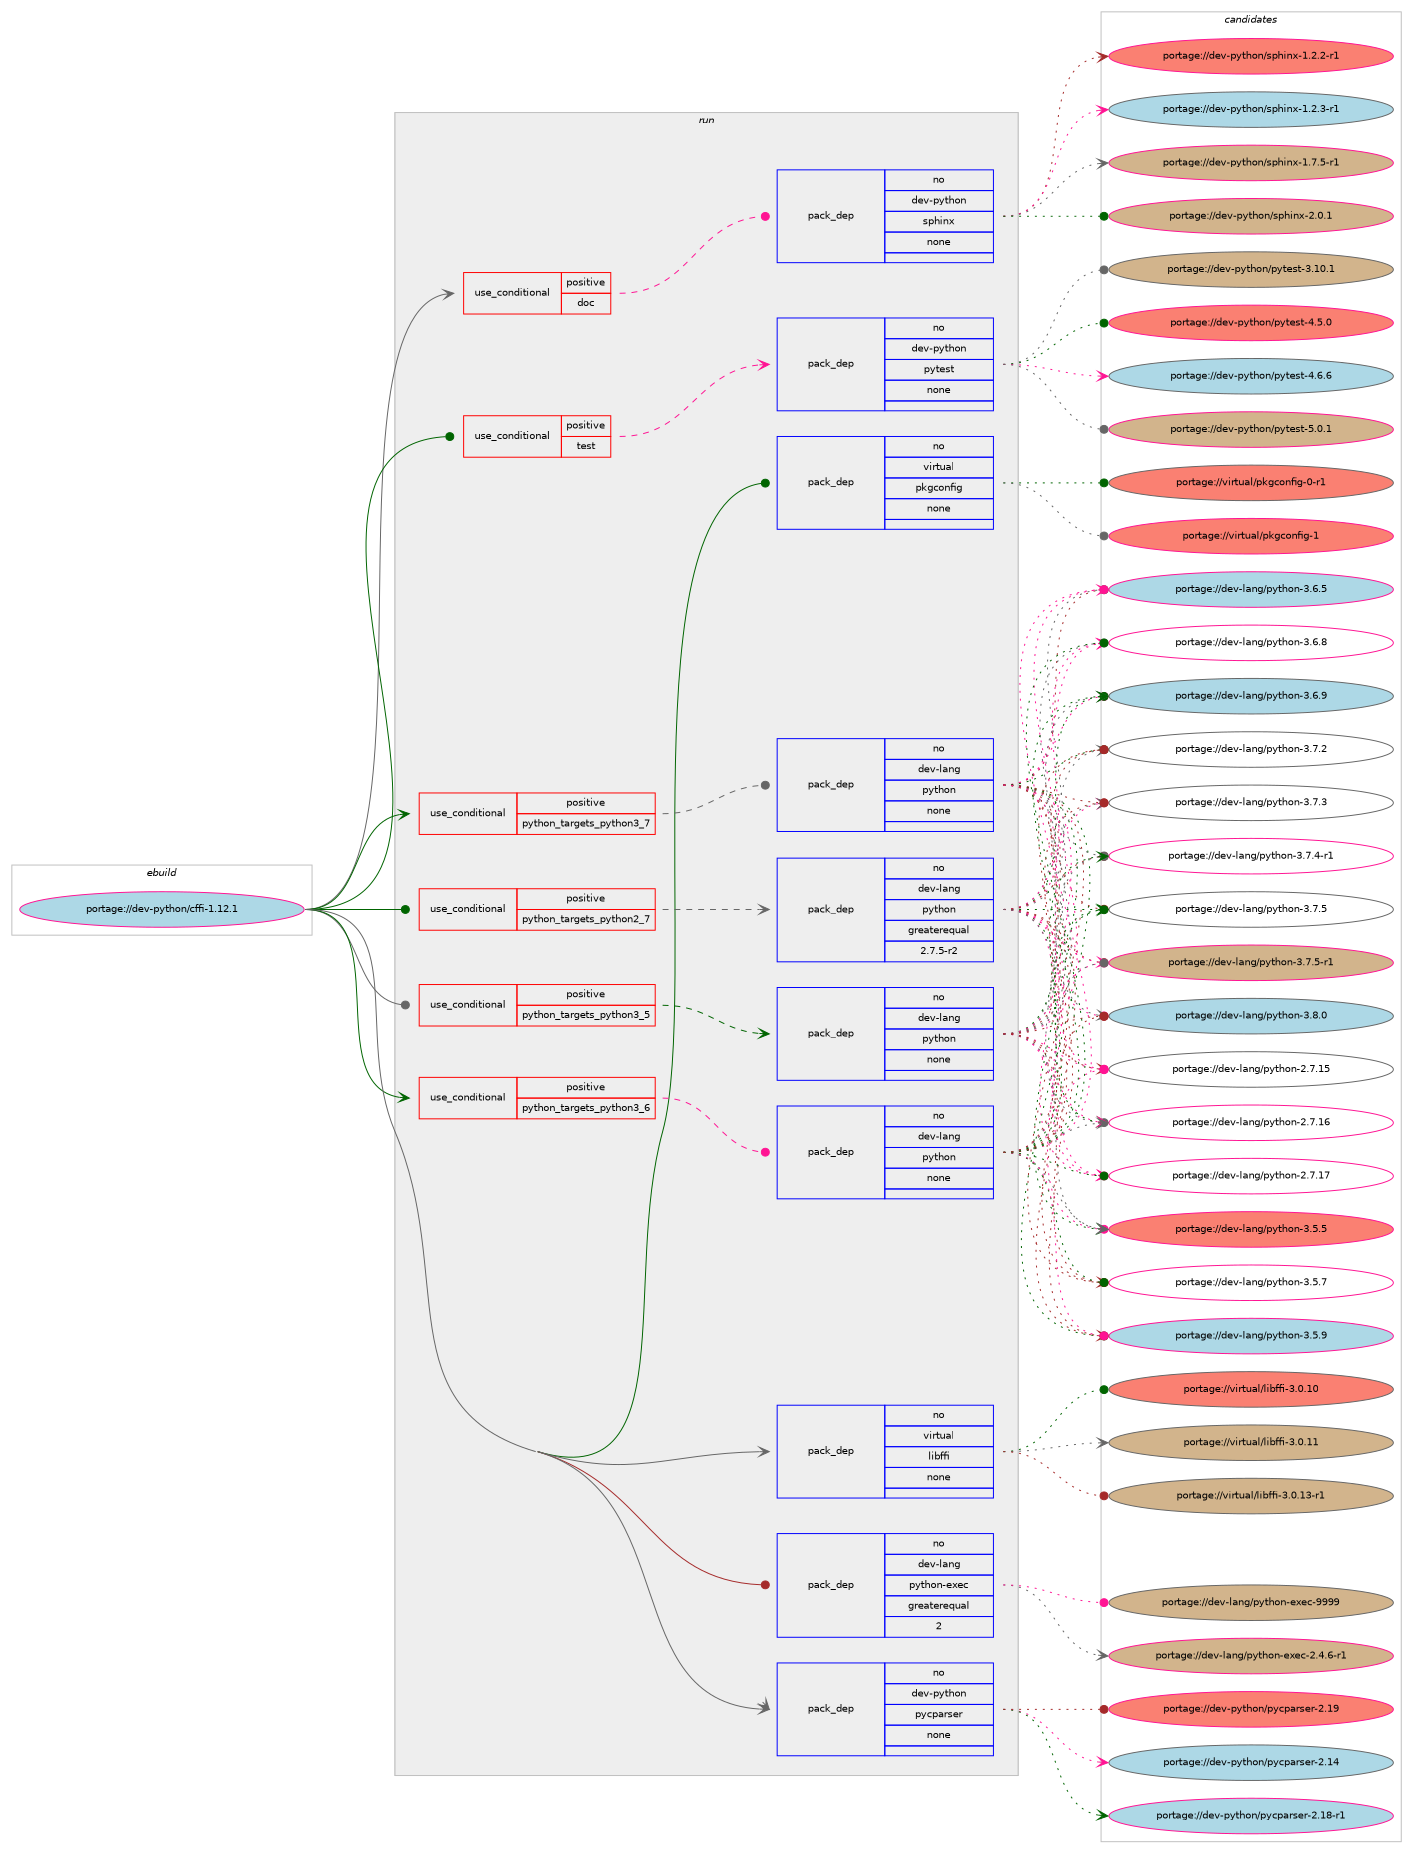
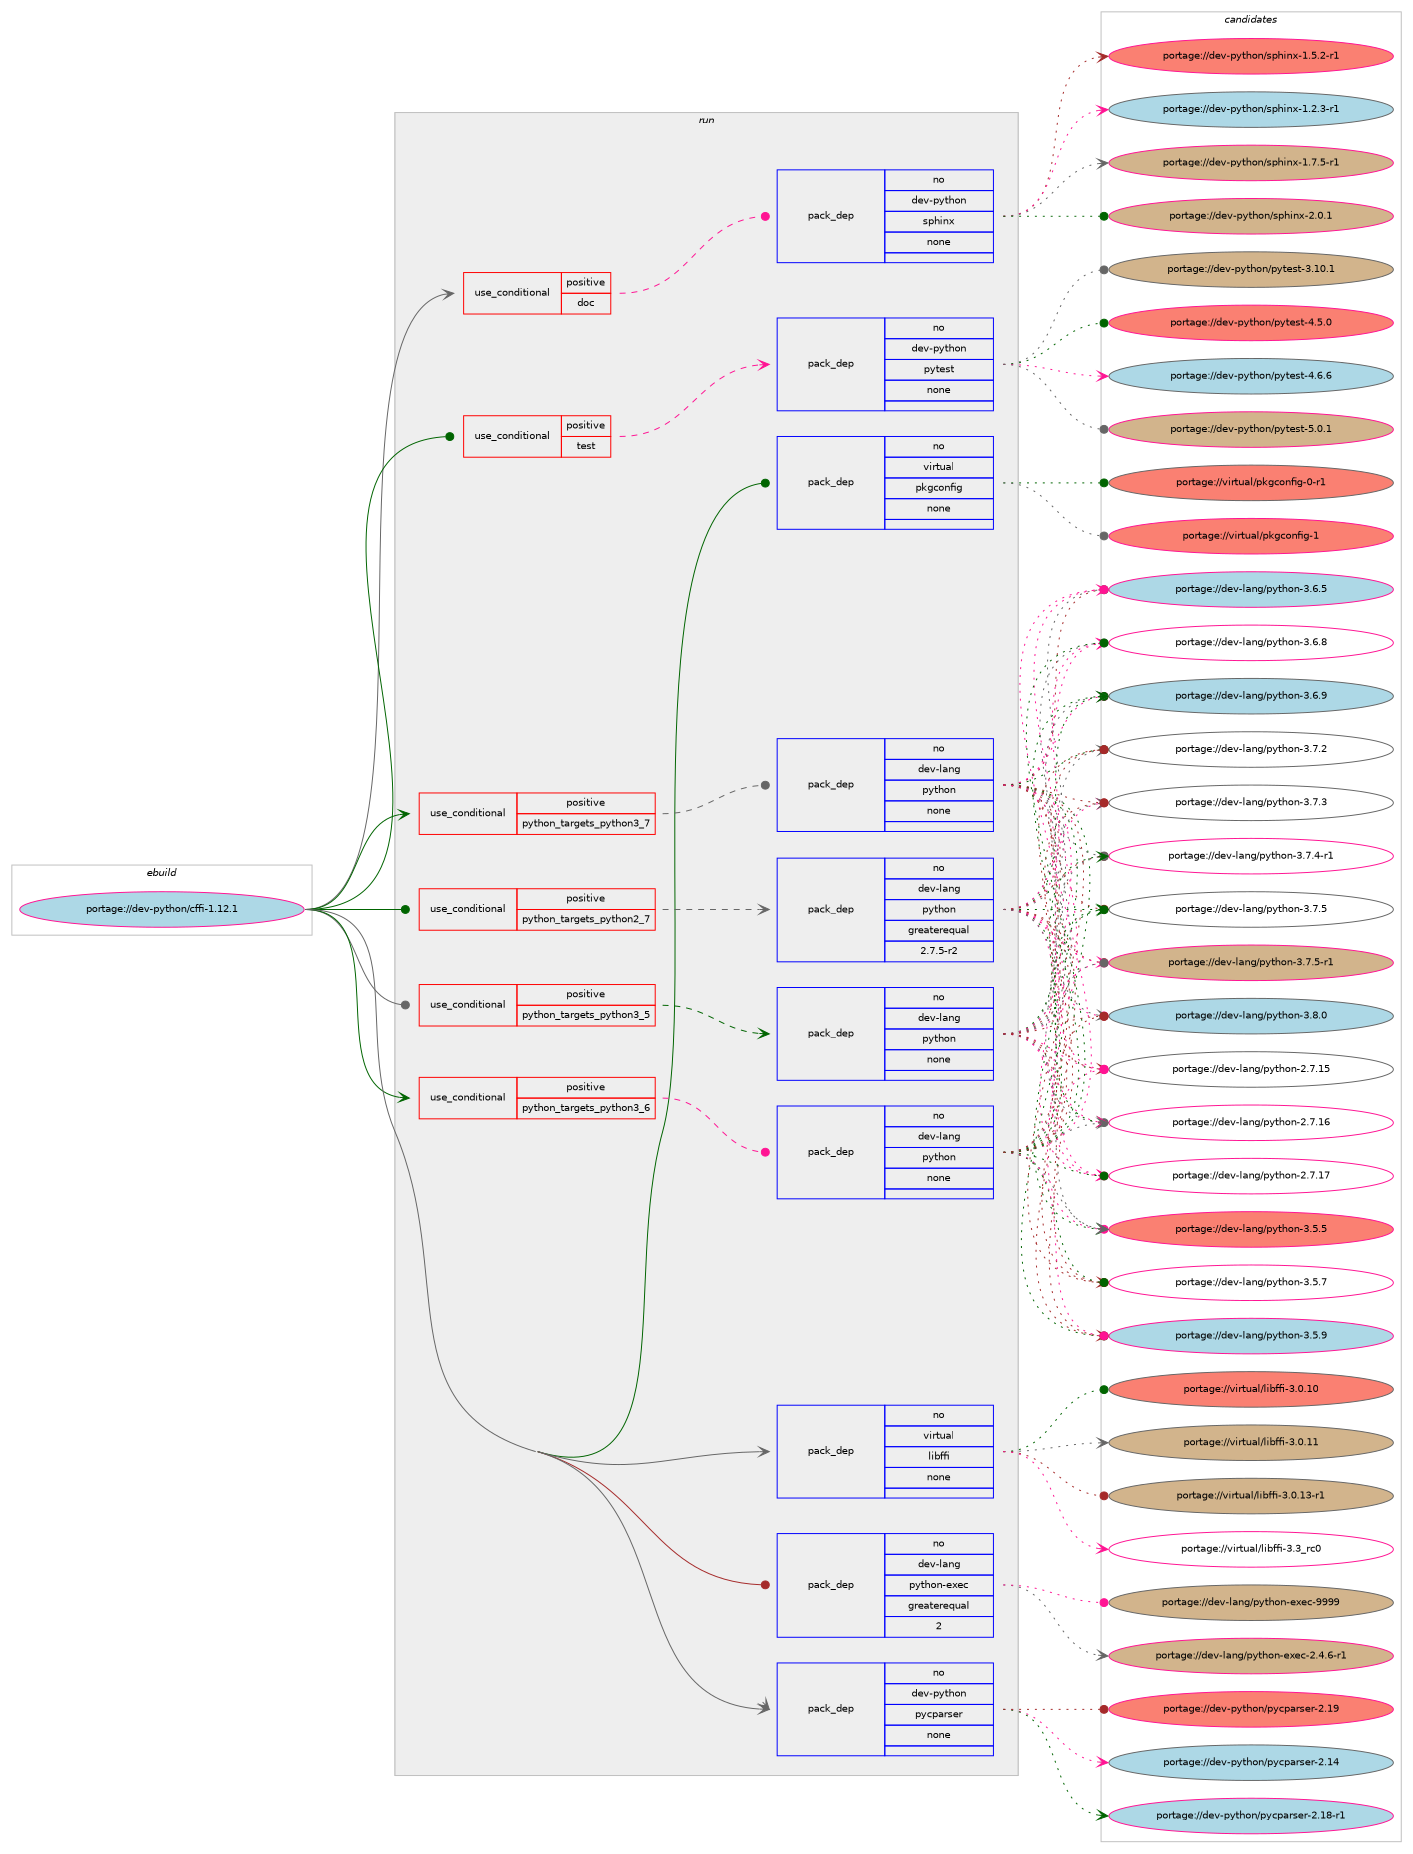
(1251, 56) -> (1251, 56)
none -> (1251, 1549)
